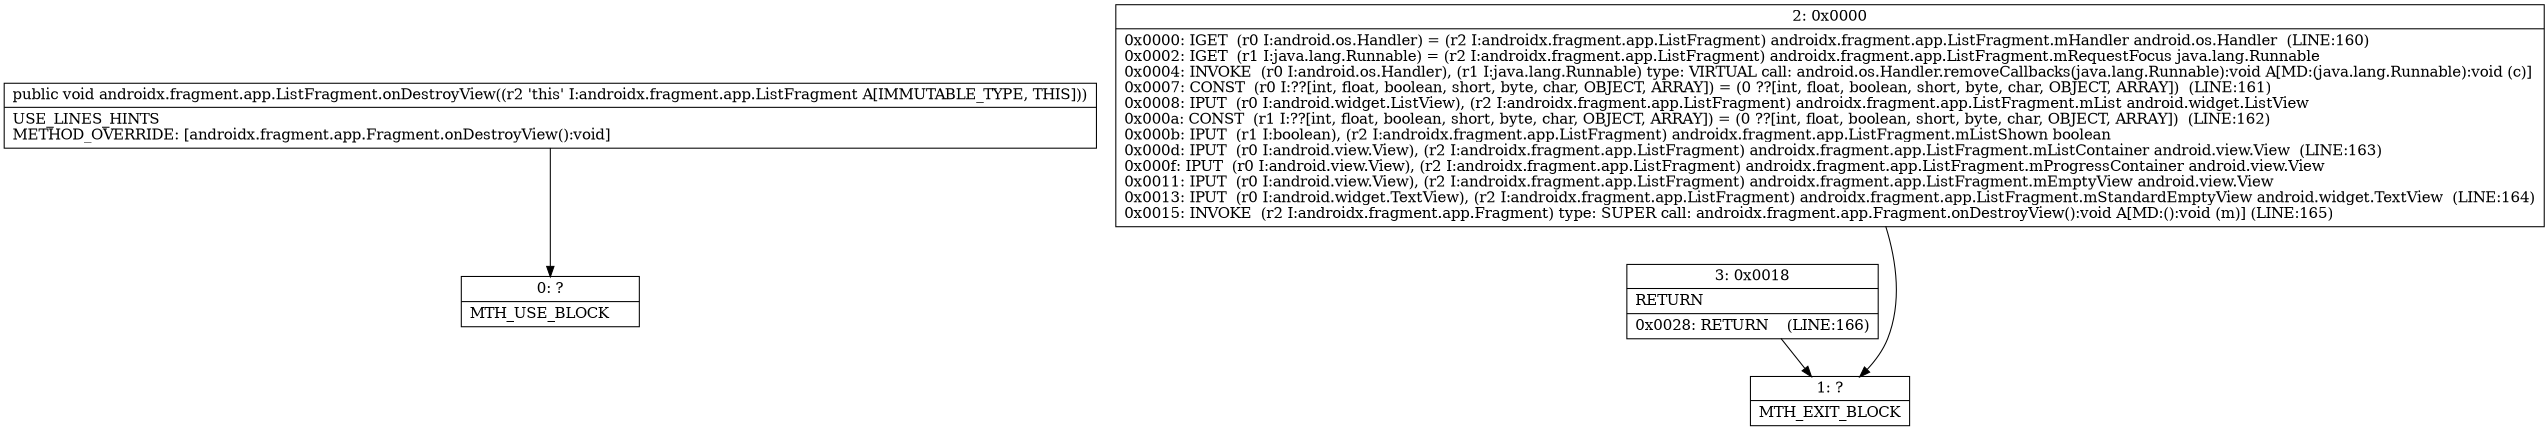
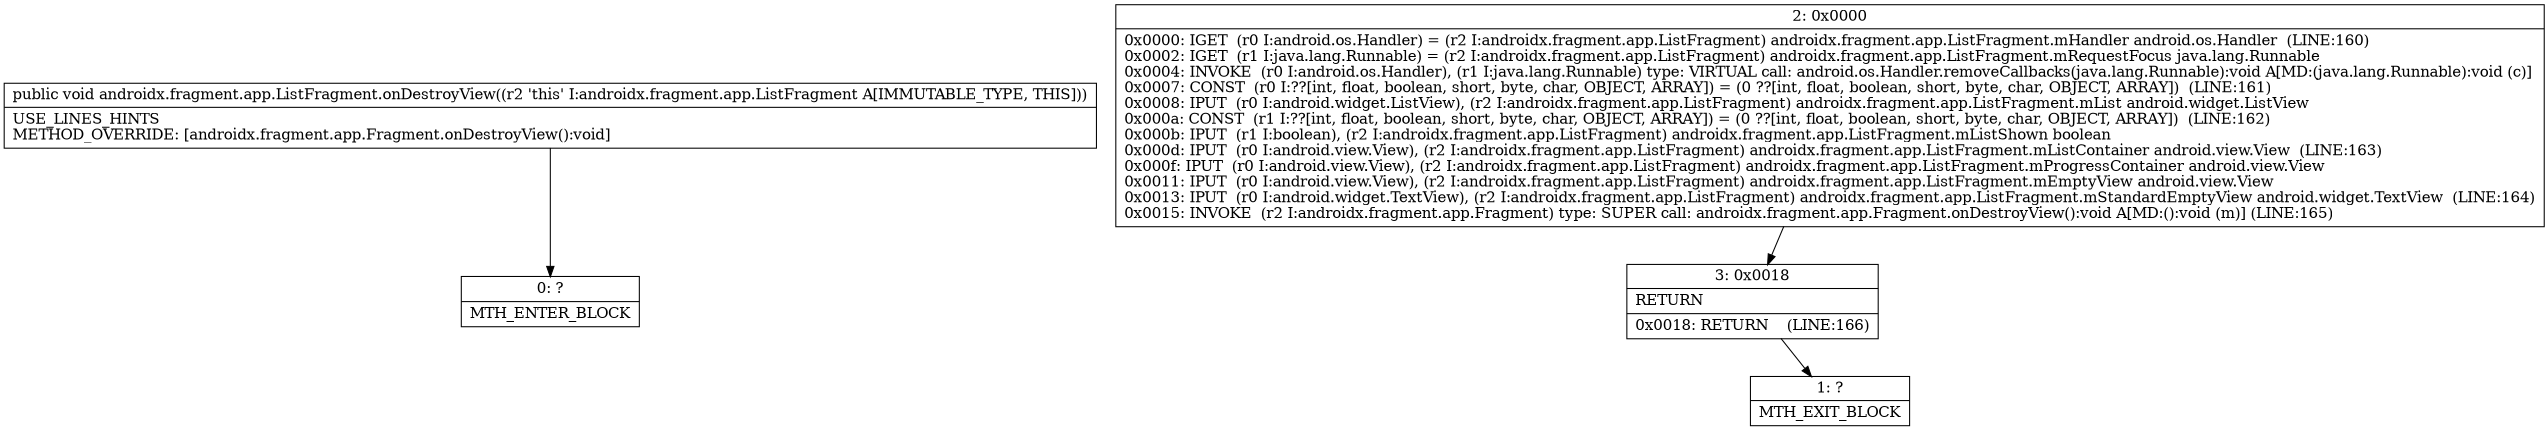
(1896, 301) -> (1778, 241)
(539, 314) -> (550, 314)
(1753, 326) -> (1753, 326)
